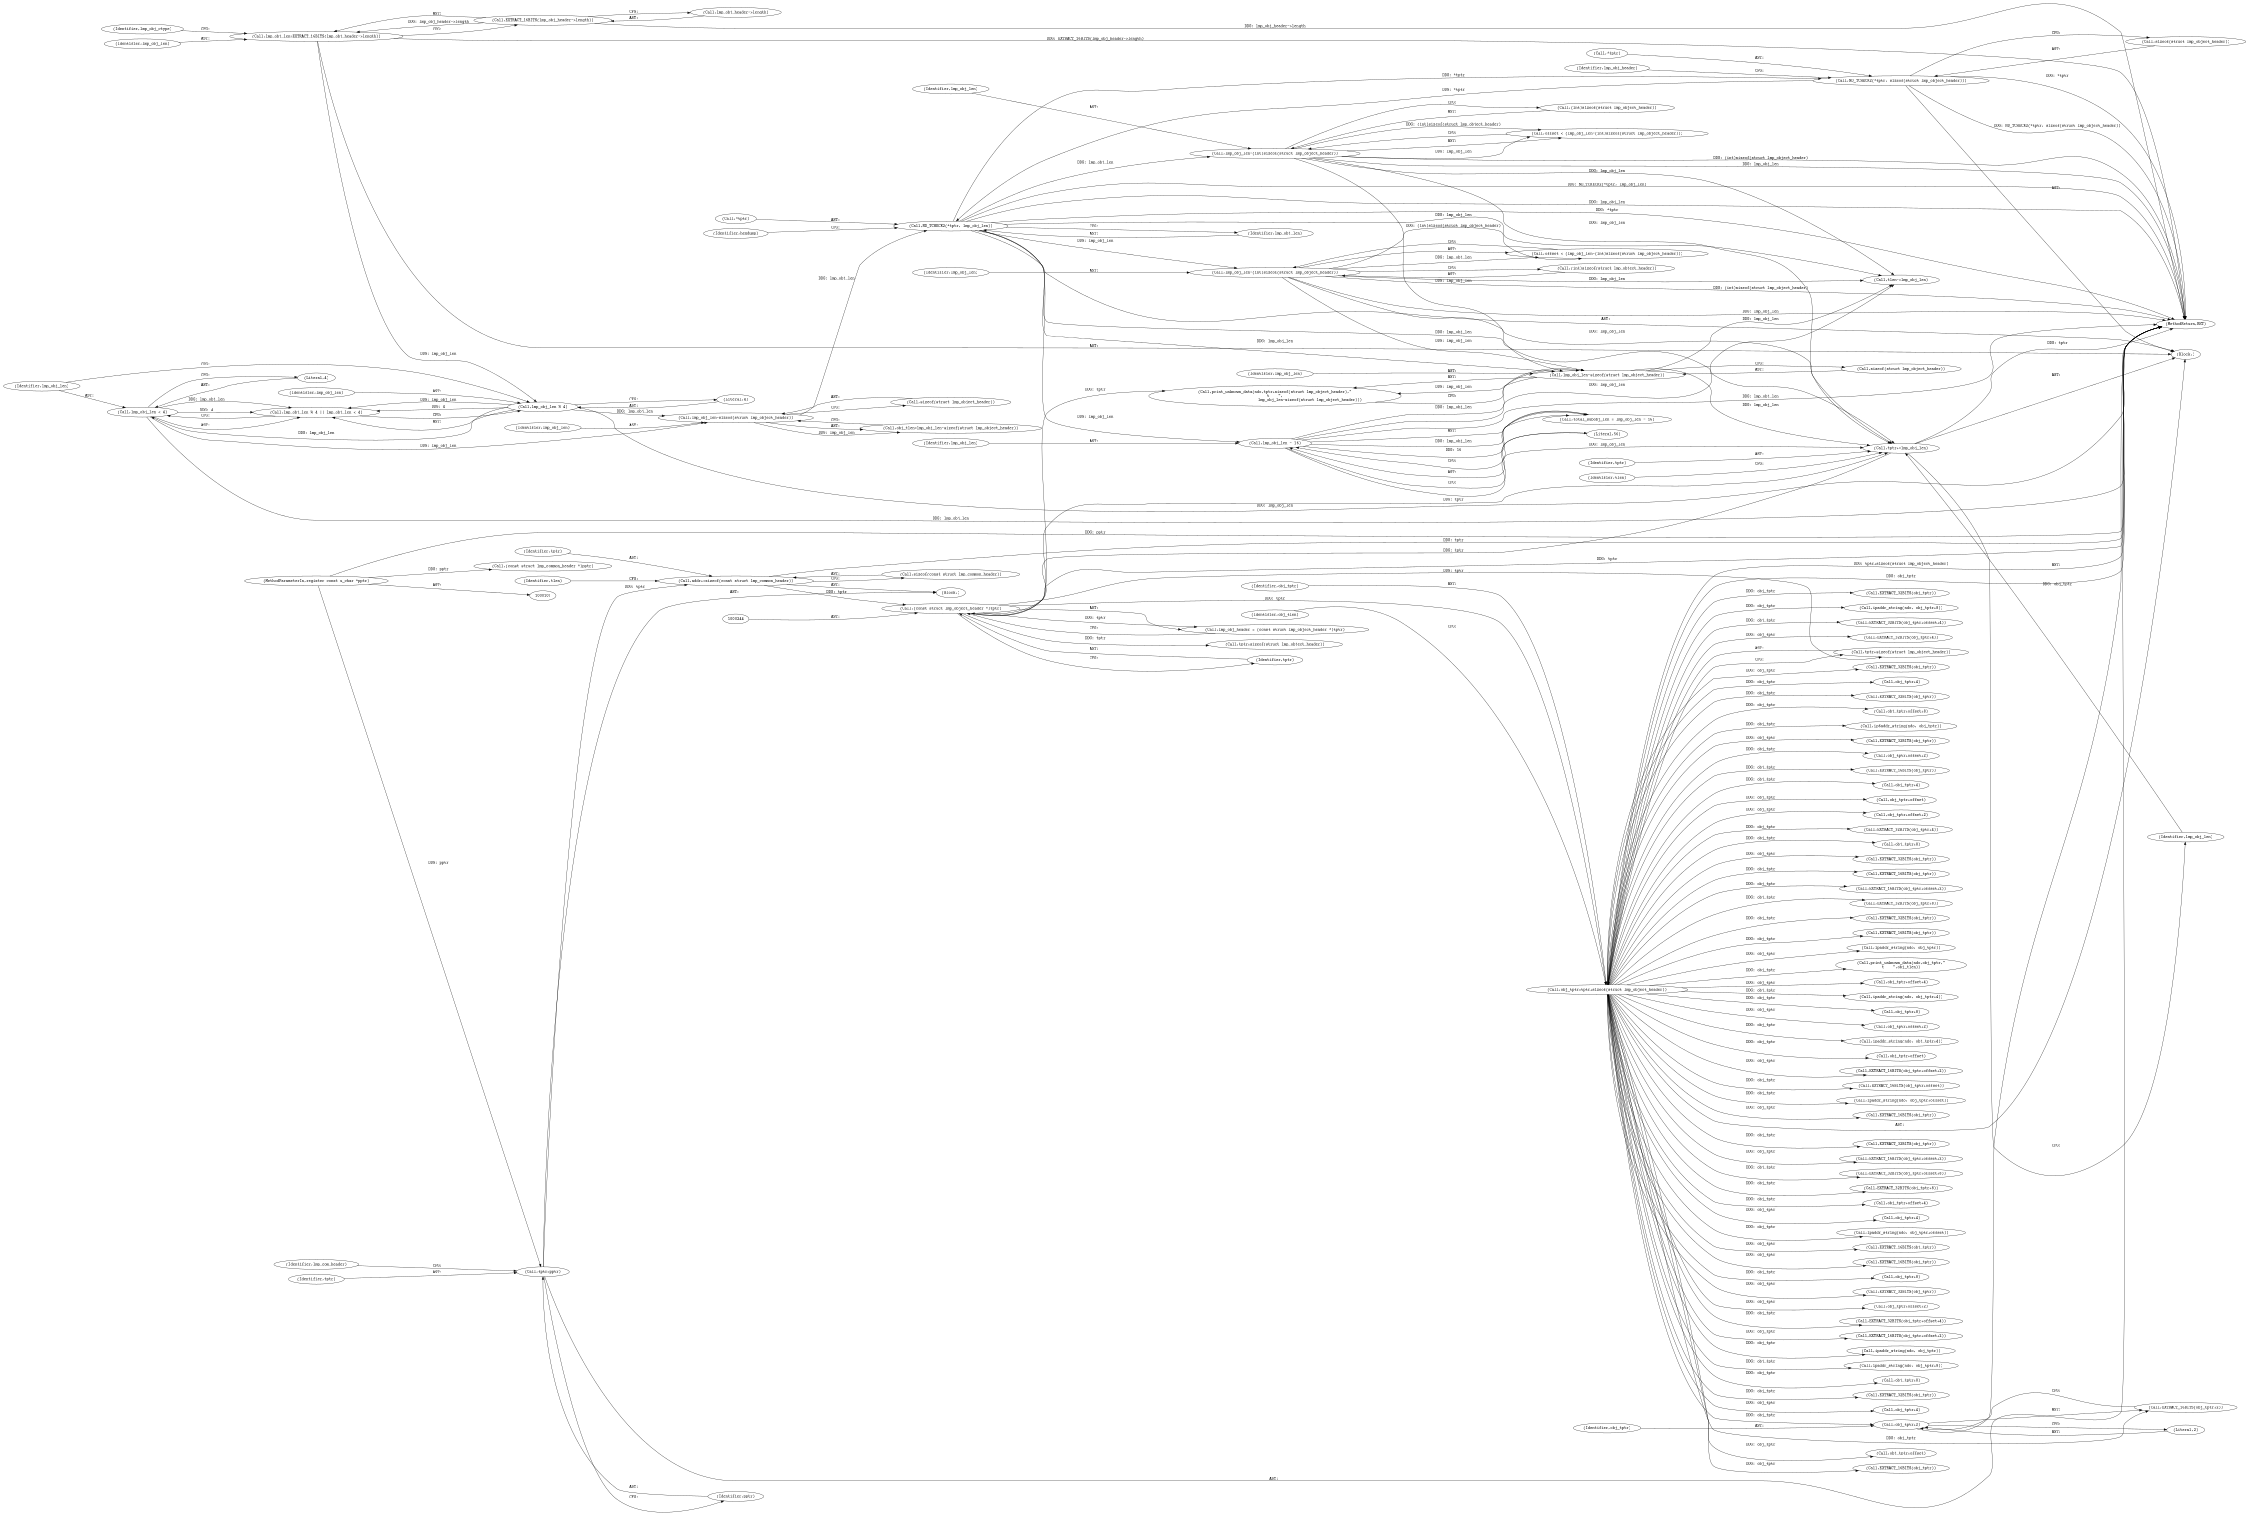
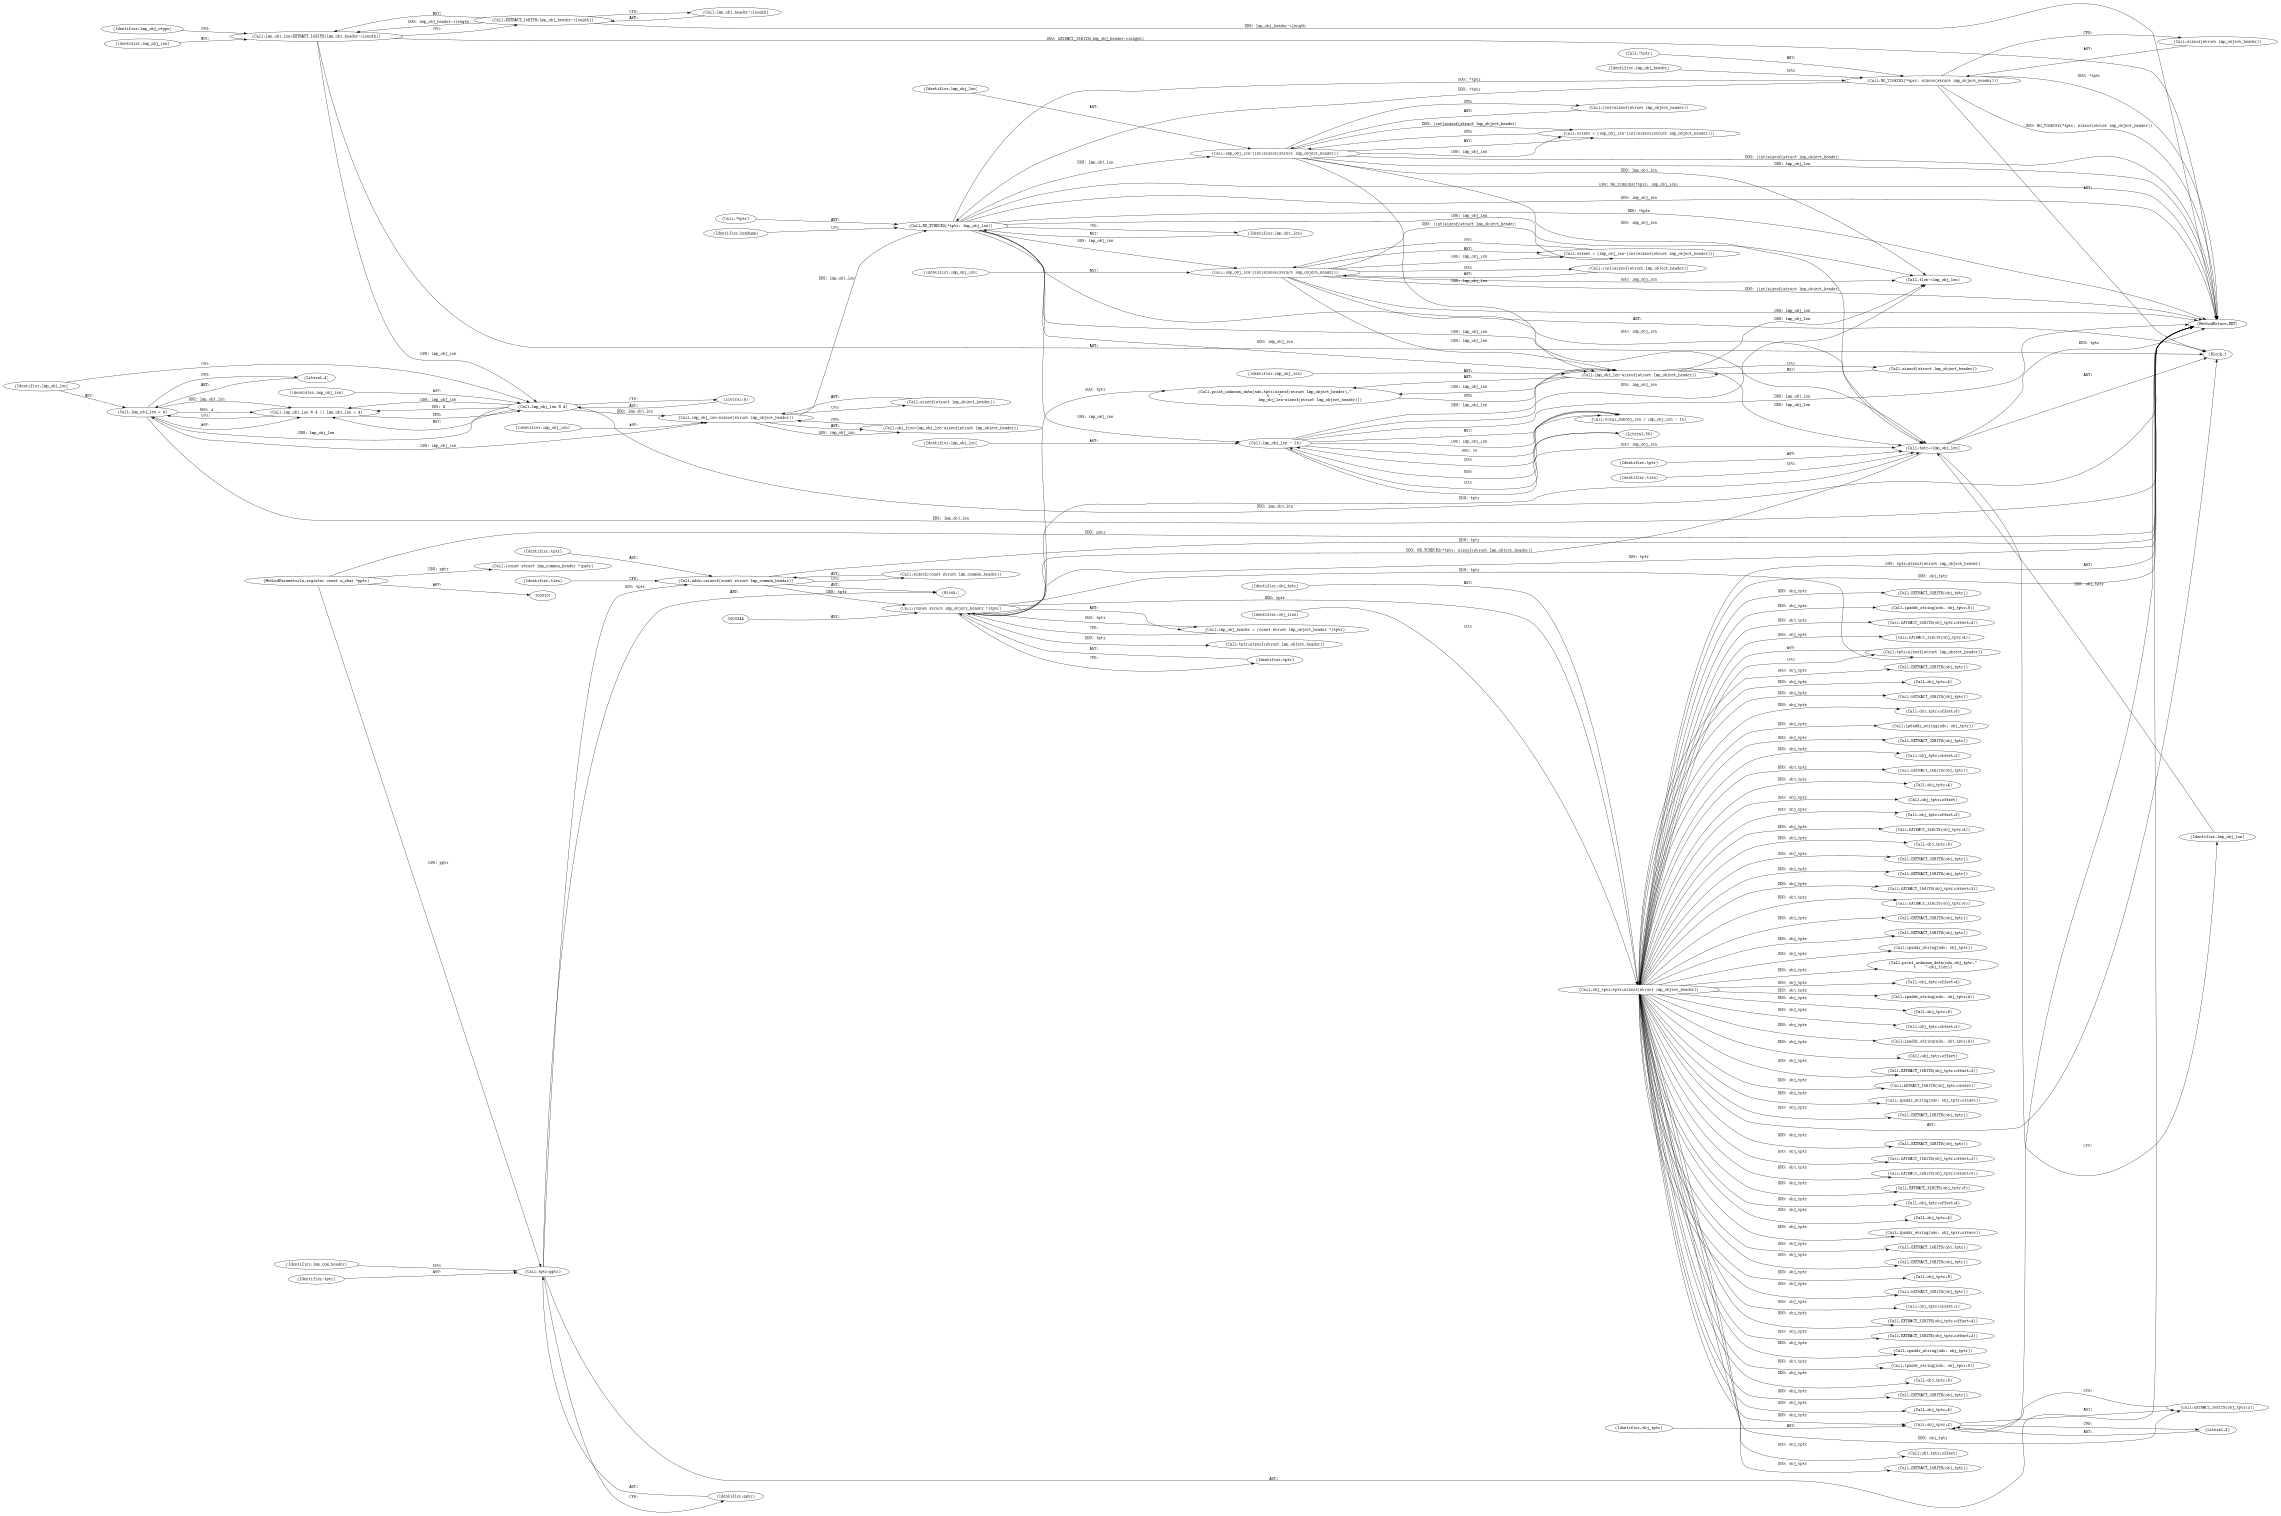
(1454, 472) -> (1469, 472)
(1454, 550) -> (1469, 550)
